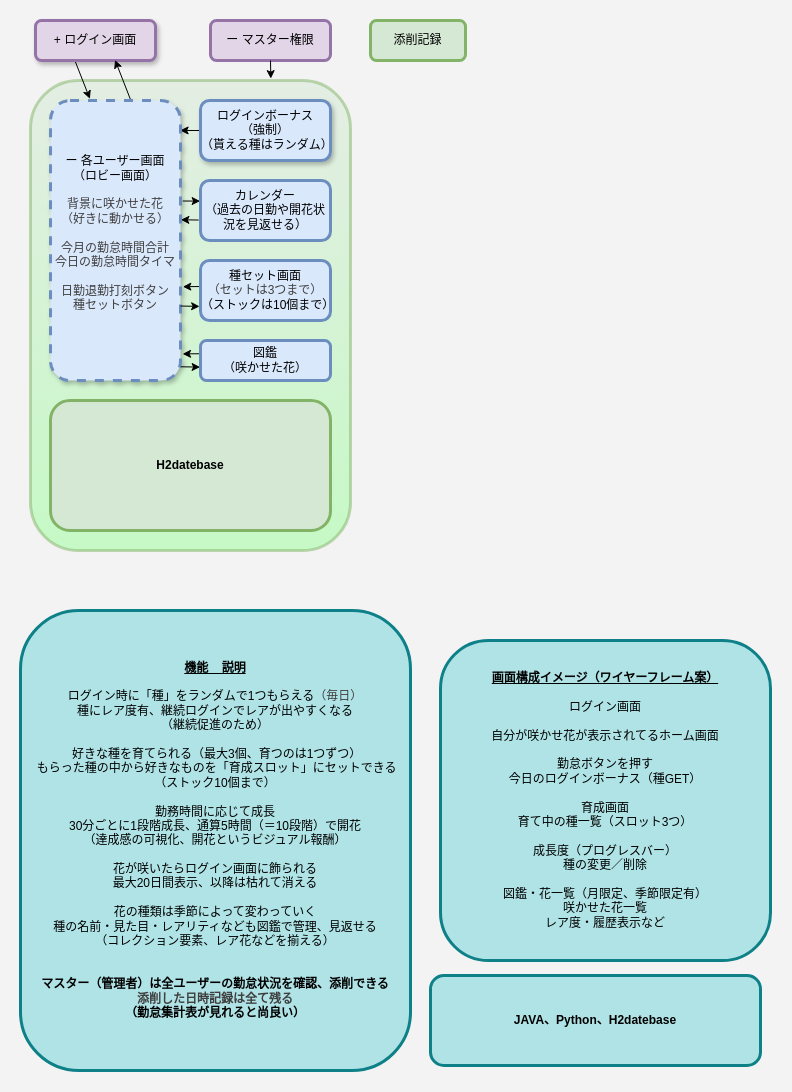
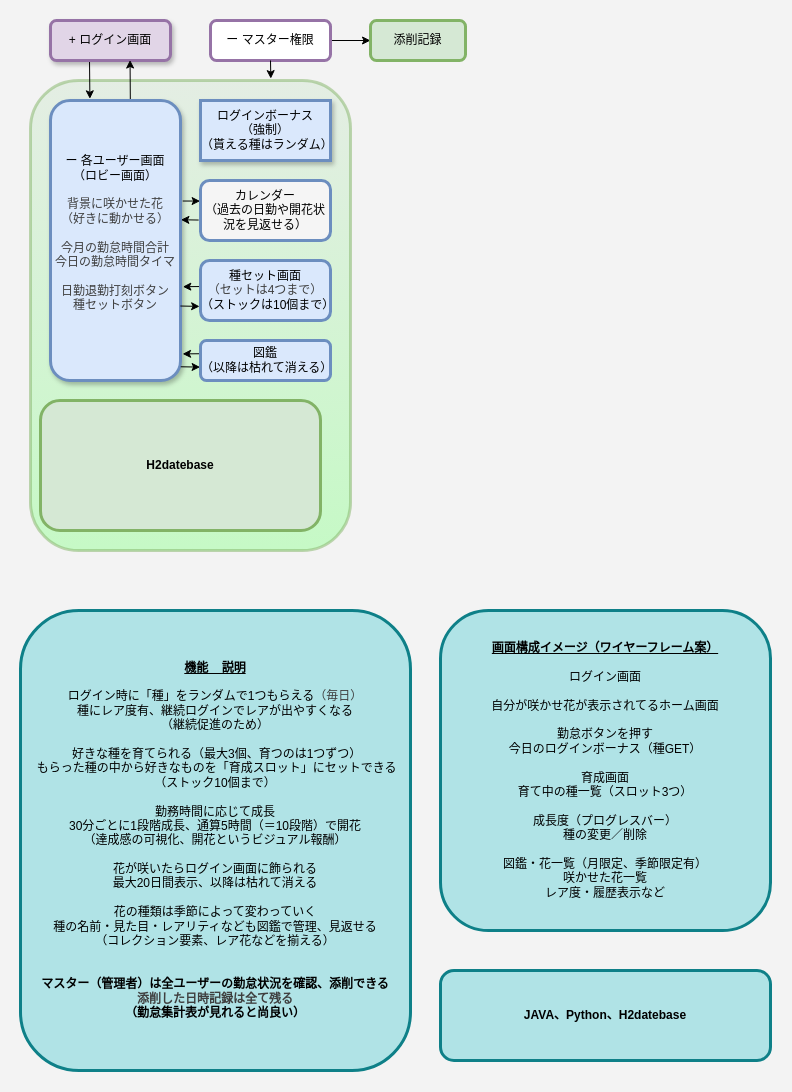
(96, 41) -> (111, 41)
(271, 41) -> (271, 41)
none -> (347, 41)
(193, 130) -> none
(266, 131) -> (266, 131)
(266, 211) -> (266, 211)
(116, 241) -> (116, 241)
(266, 291) -> (266, 291)
(266, 361) -> (266, 361)
(191, 466) -> (181, 466)
(606, 801) -> (606, 771)
(596, 1021) -> (606, 1016)
